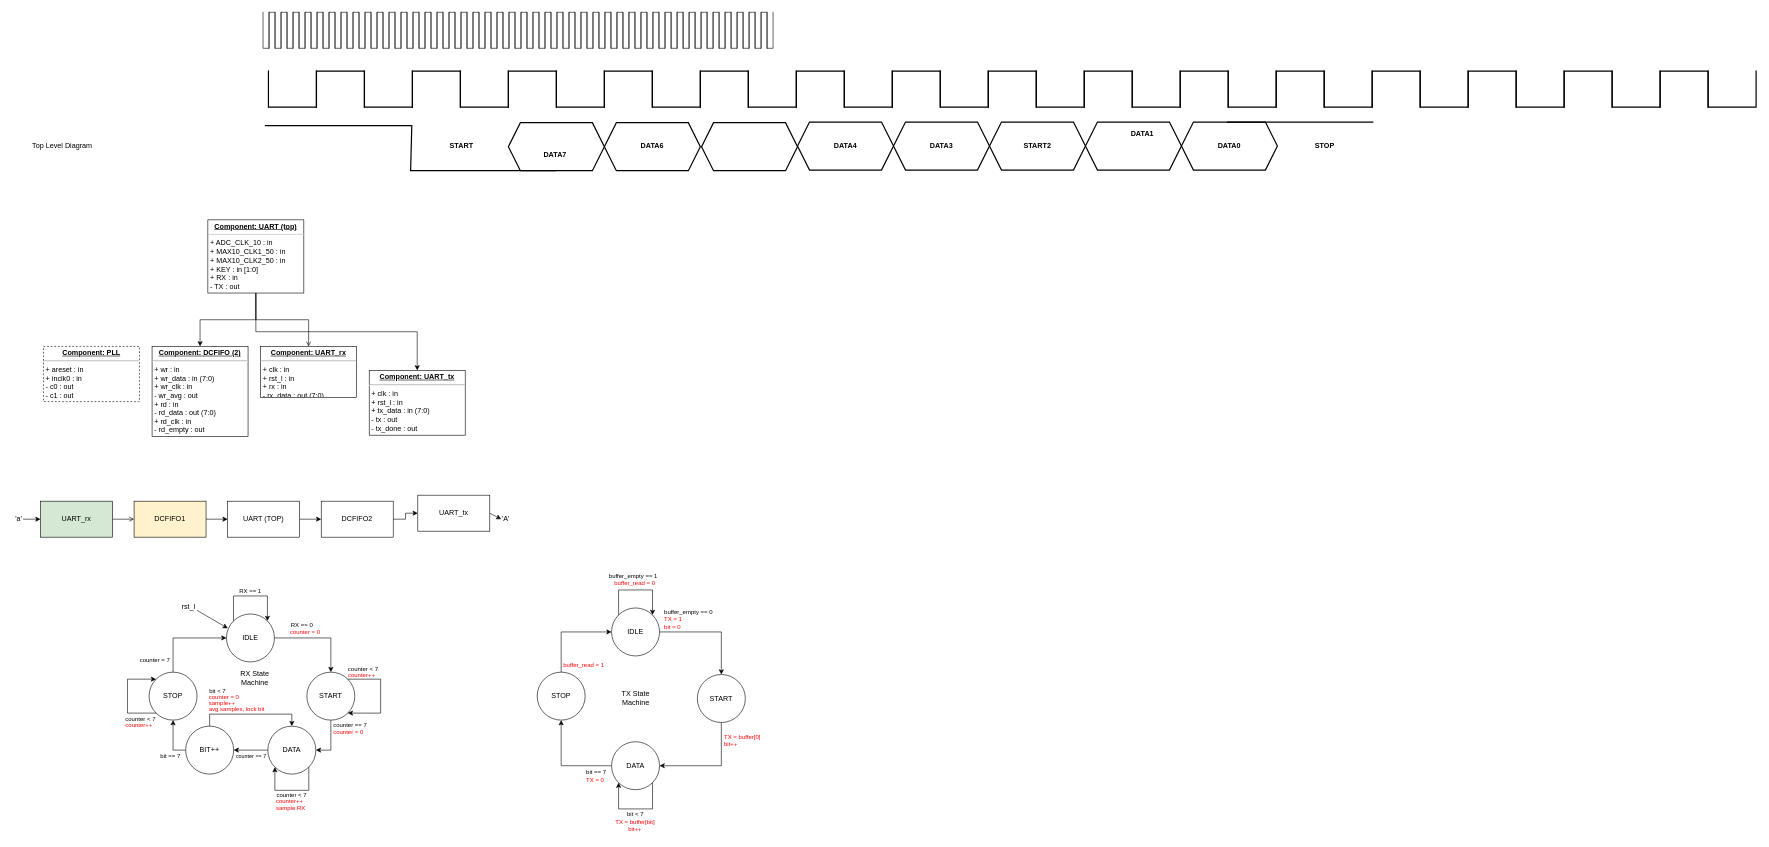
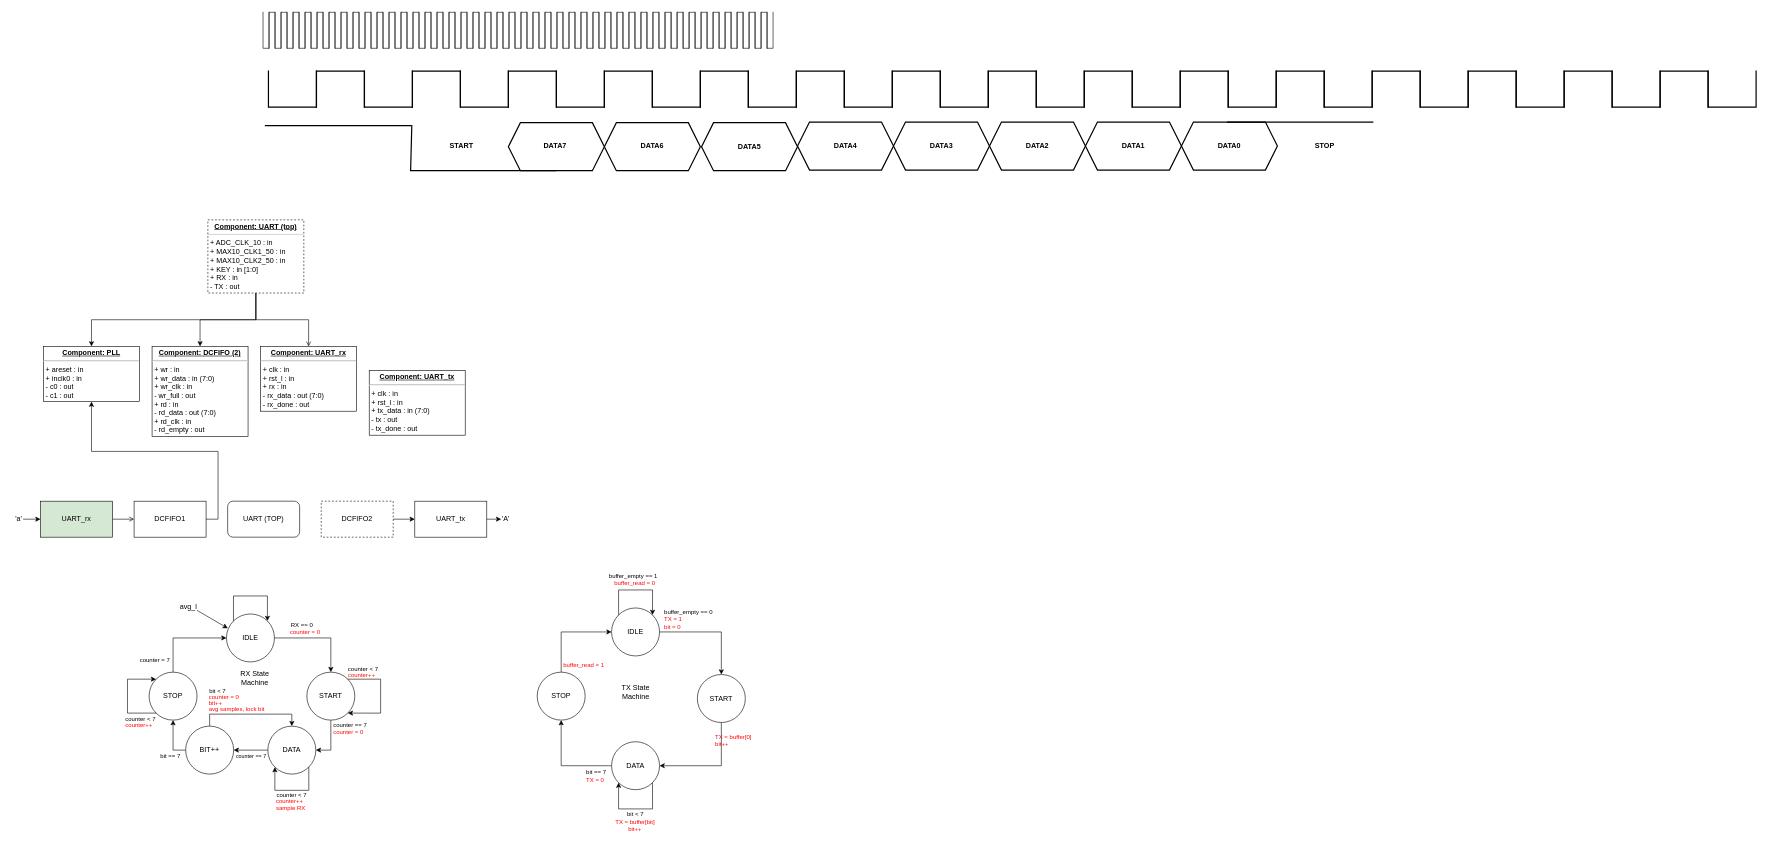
(1143, 134) -> (1134, 146)
(62, 146) -> none
(1038, 146) -> (1038, 146)
none -> (750, 147)
(555, 155) -> (555, 146)
(256, 257) -> (256, 257)
none -> (92, 330)
(256, 331) -> none
(309, 372) -> (309, 379)
(92, 374) -> (92, 374)
(192, 385) -> (192, 385)
(454, 513) -> (451, 519)
(170, 519) -> (170, 519)
(222, 519) -> (133, 452)
(264, 519) -> (264, 519)
(315, 519) -> none
(357, 519) -> (357, 519)
(251, 591) -> none
(189, 608) -> (189, 608)
(636, 699) -> (636, 693)
(239, 703) -> (239, 703)
(751, 741) -> (742, 741)
